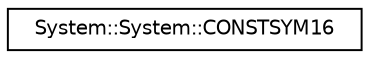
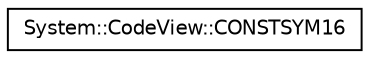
(185, 29) -> (185, 29)
